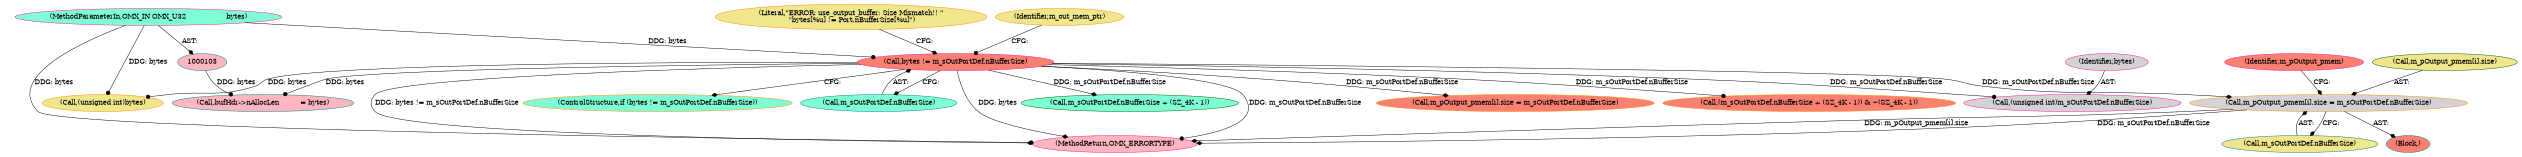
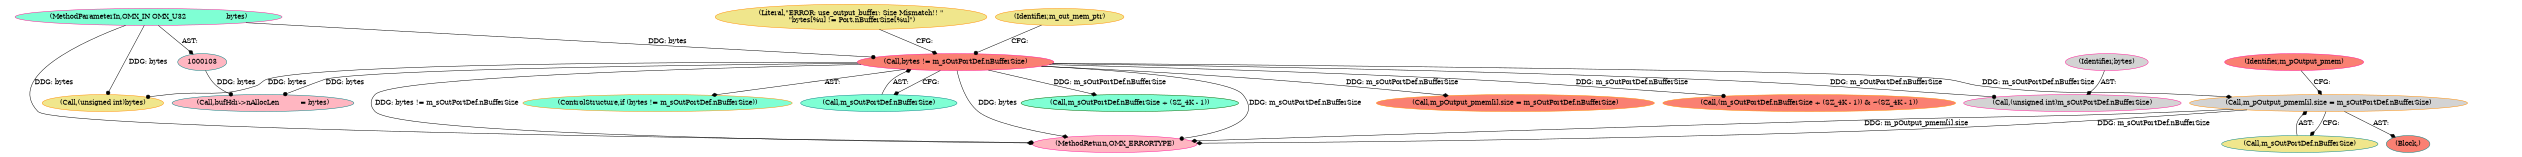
(2445, 62) -> none
(834, 83) -> (834, 83)
